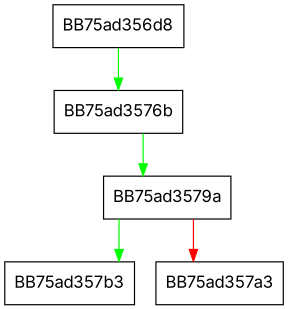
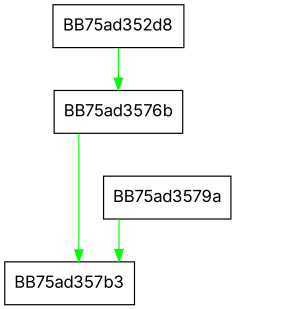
(118, 26) -> (118, 26)
(143, 149) -> (79, 192)
(220, 283) -> none
